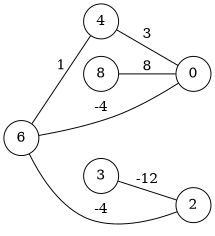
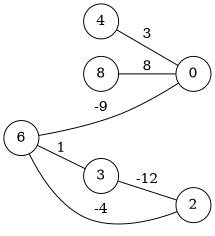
(61, 80) -> (61, 157)
(101, 107) -> (101, 107)
